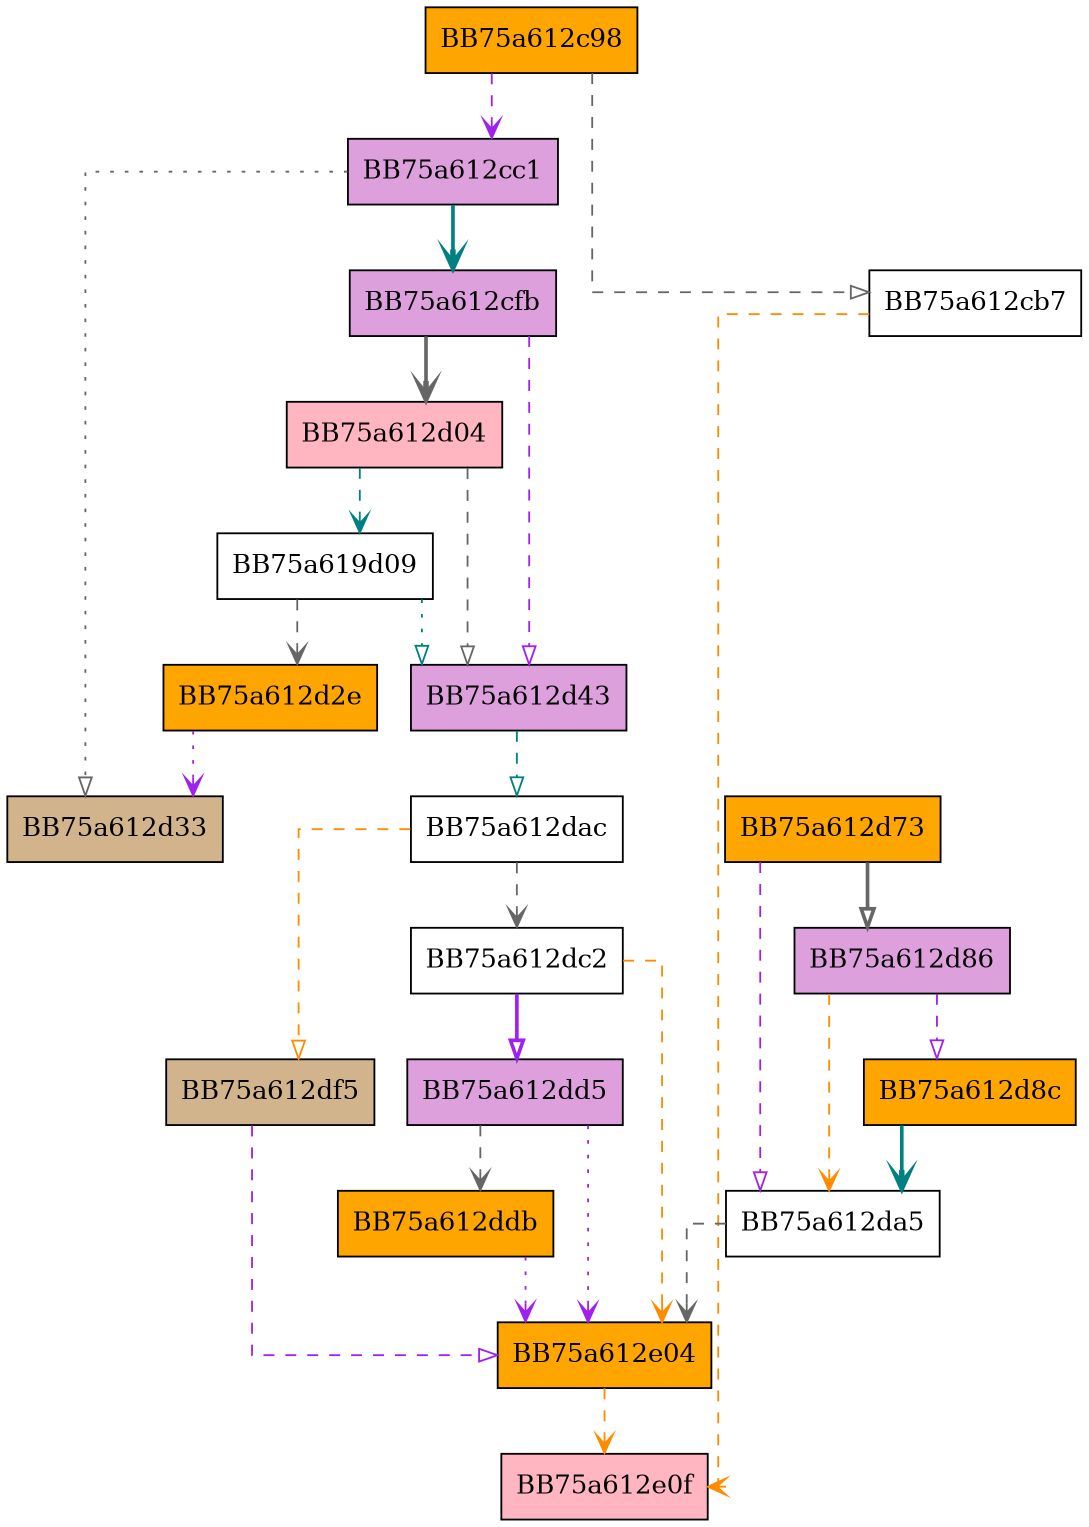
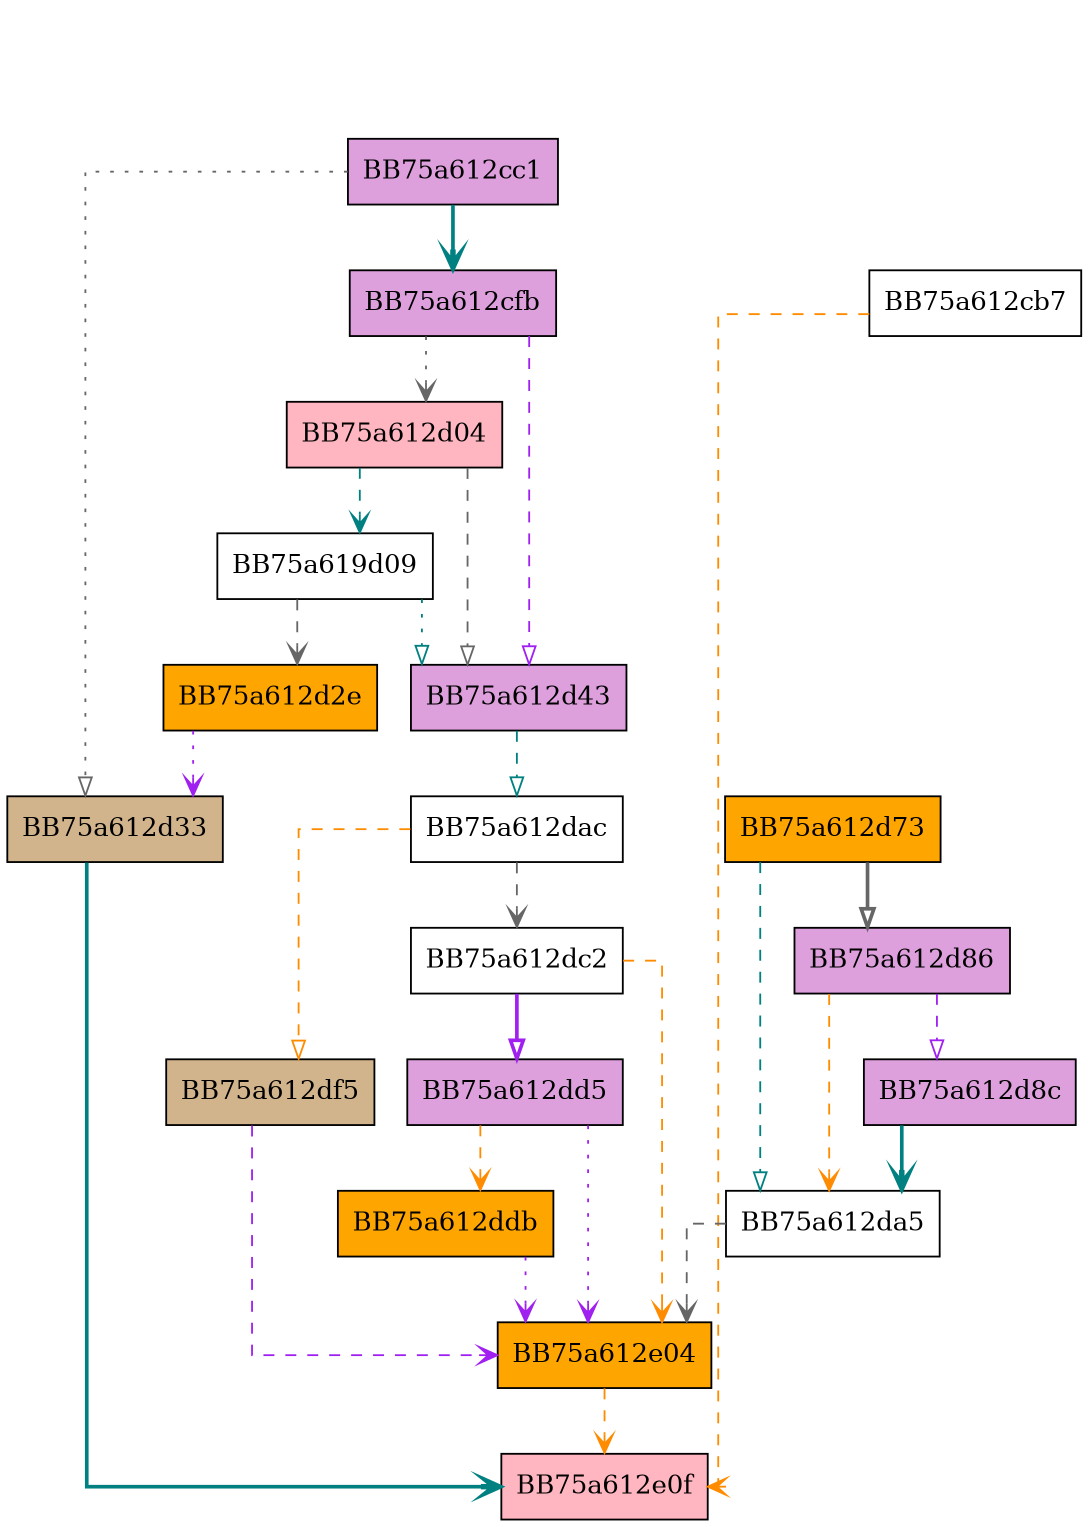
(531, 40) -> none
(426, 360) -> (426, 360)
(760, 1017) -> (760, 1017)
(970, 1092) -> (970, 1092)
(480, 1149) -> (480, 1149)
(252, 1354) -> (252, 1354)
none -> (87, 1373)
